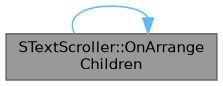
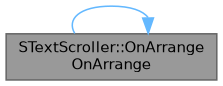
(111, 57) -> (111, 57)
